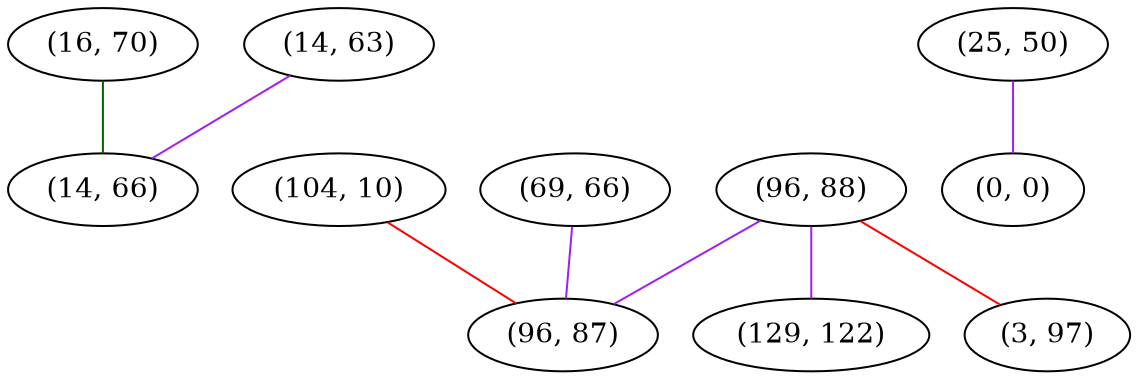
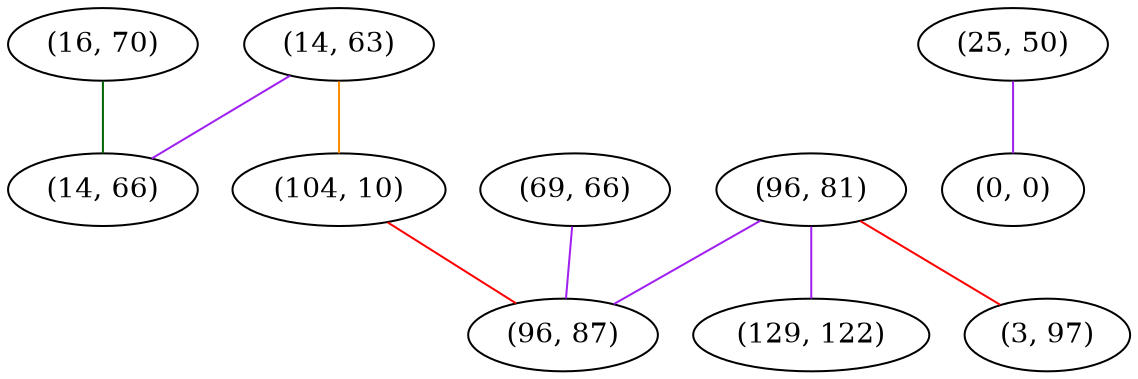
none -> (339, 117)
(811, 190) -> (811, 190)
